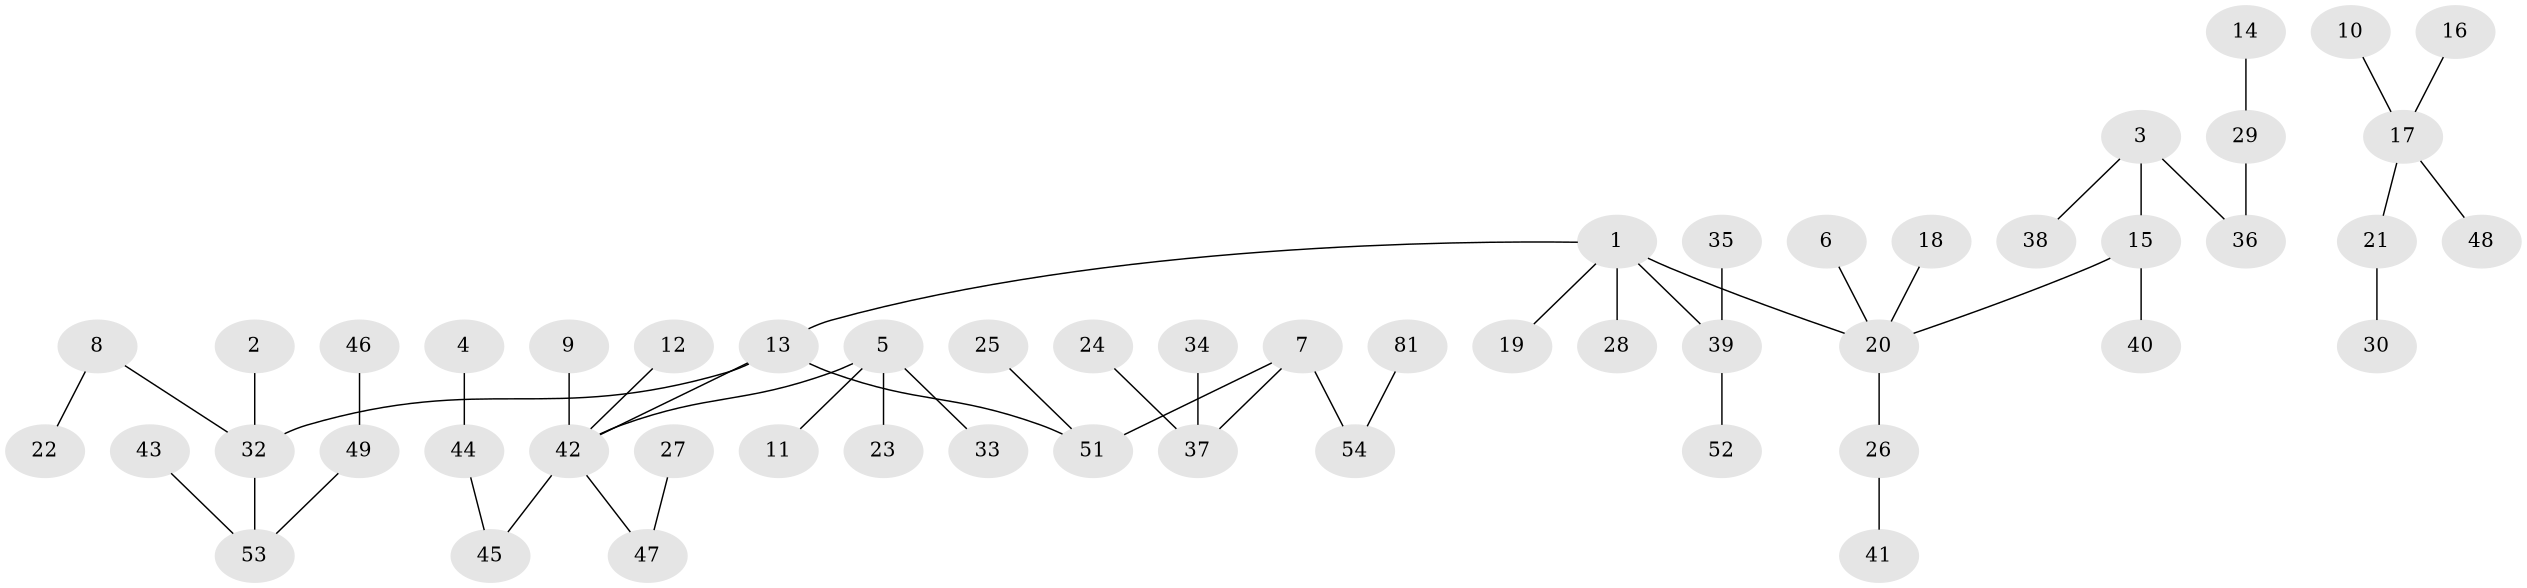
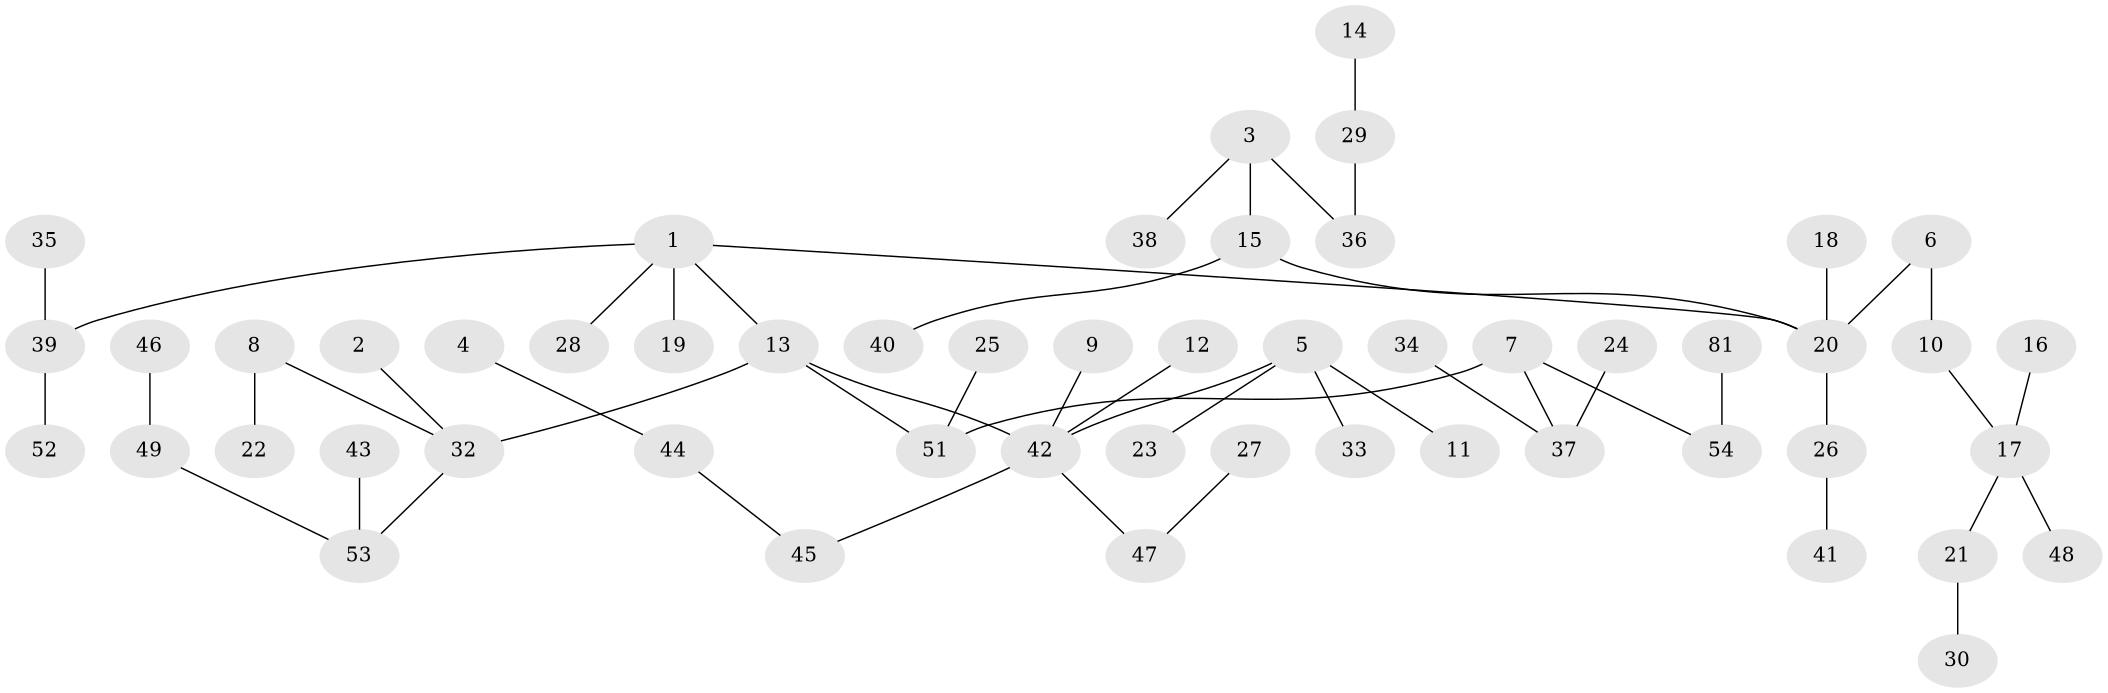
none -> (1932, 294)
